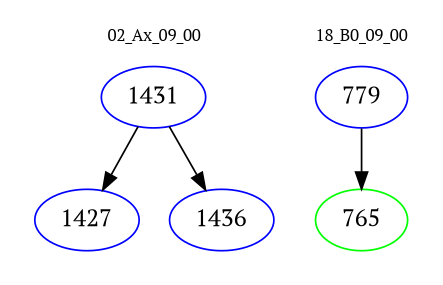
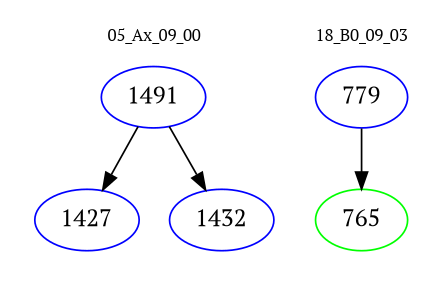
(154, 37) -> (154, 37)
(362, 37) -> (362, 37)
(154, 97) -> (154, 97)
(222, 220) -> (222, 220)
